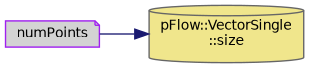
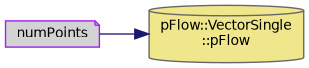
(226, 34) -> (226, 34)
